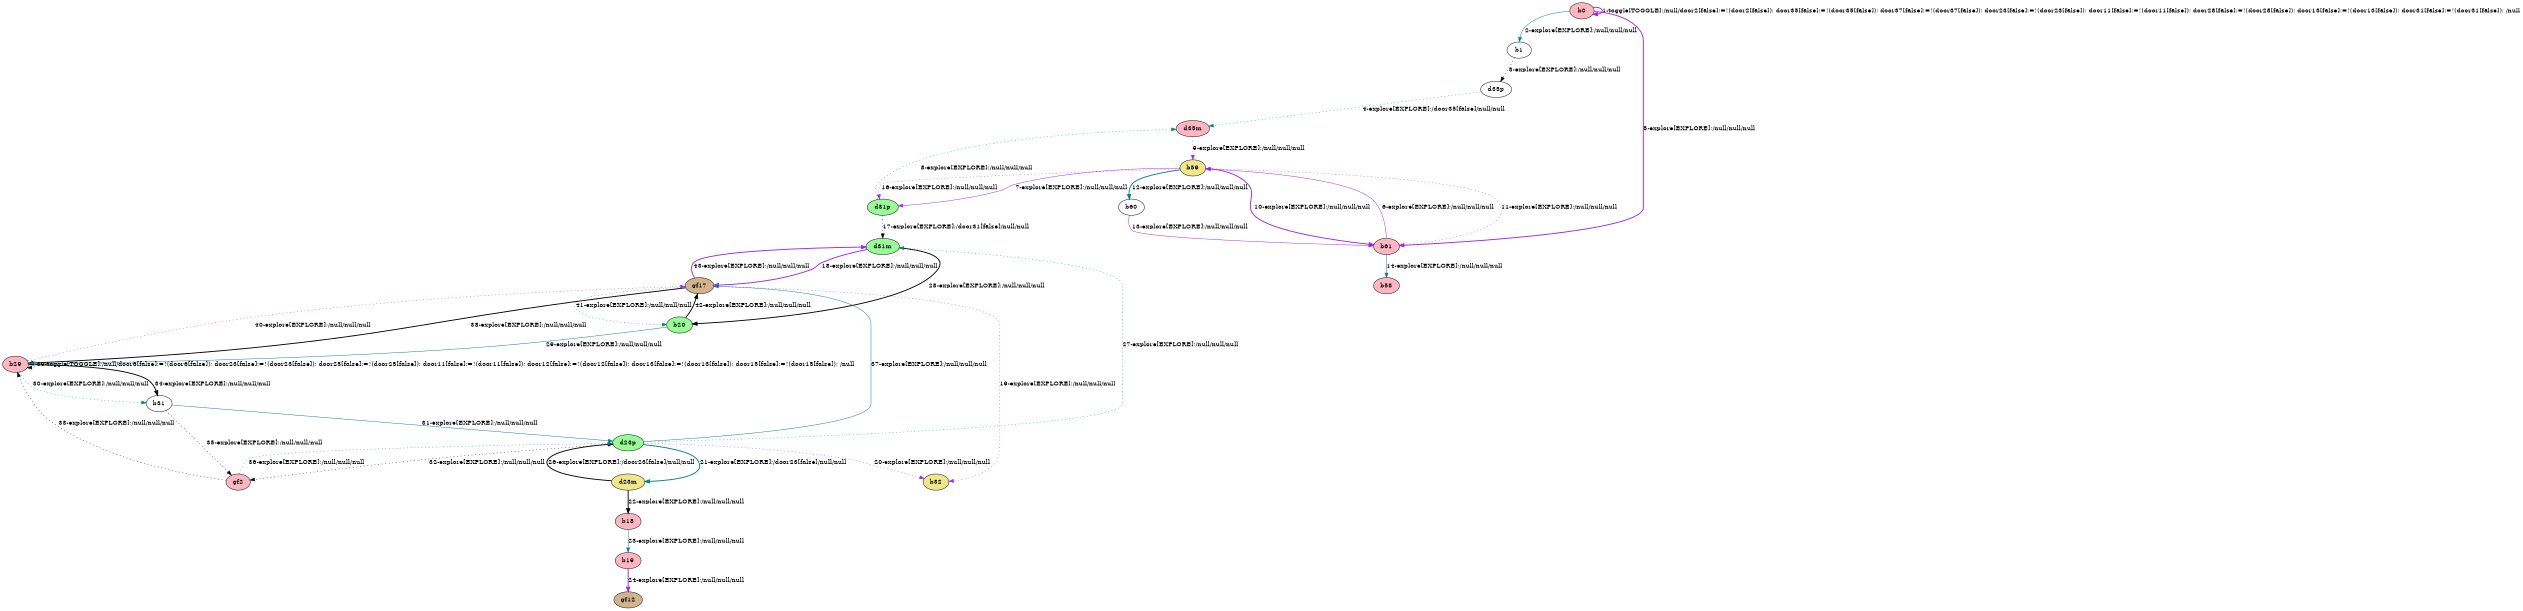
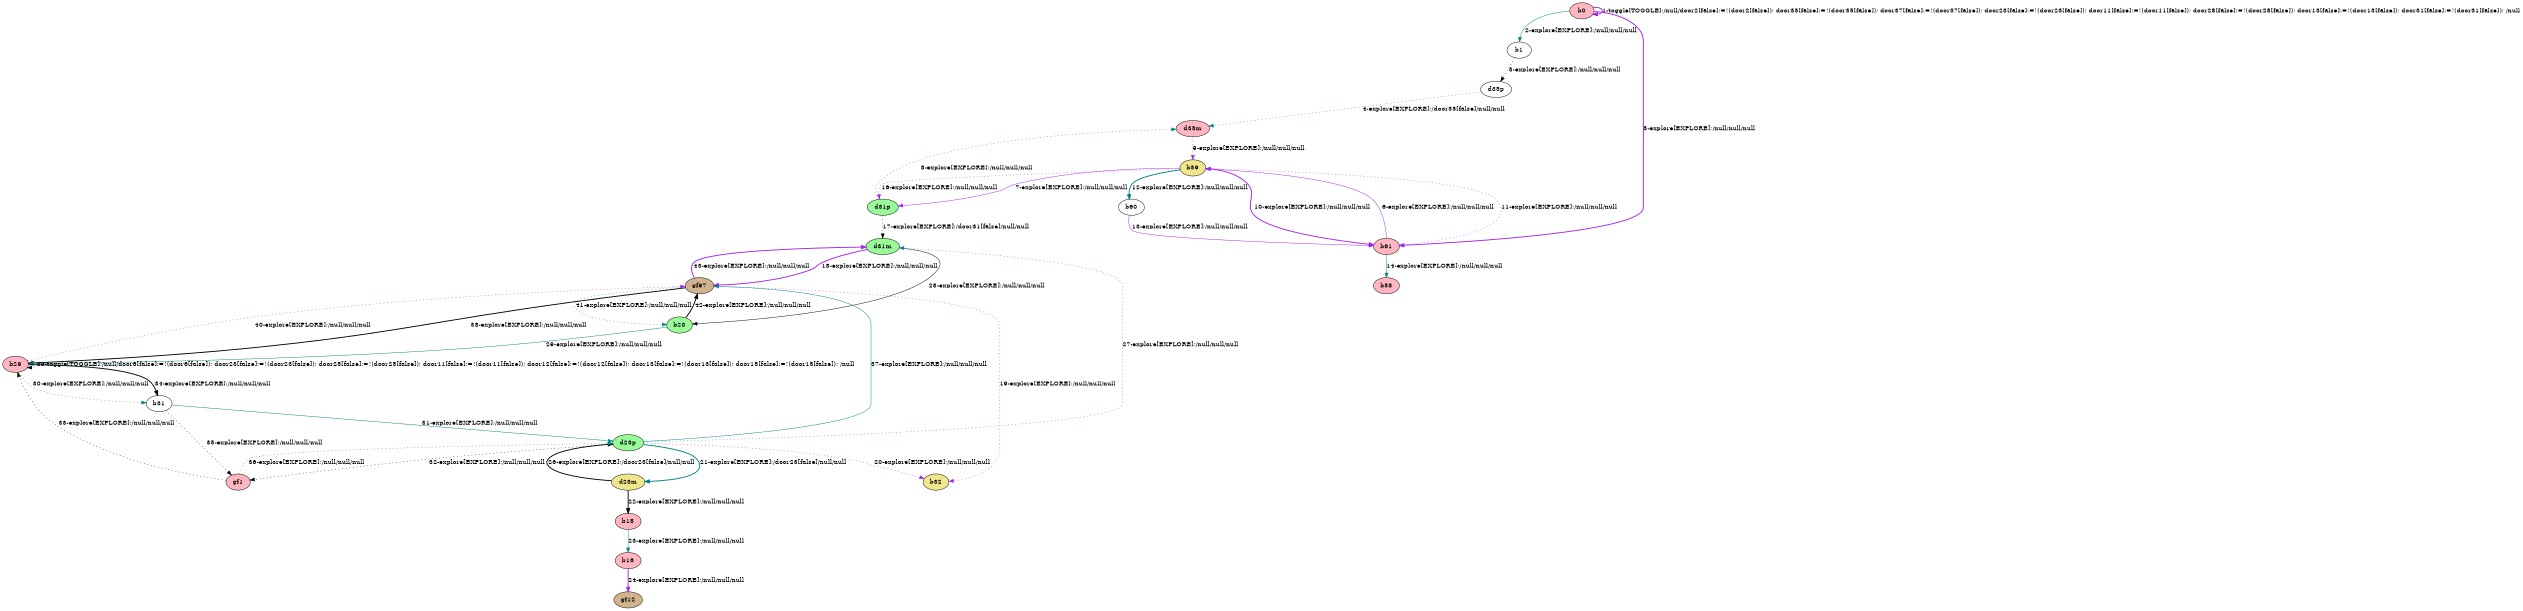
(699, 286) -> (699, 286)
(840, 308) -> (840, 308)
(238, 482) -> (238, 482)
(628, 561) -> (628, 561)
